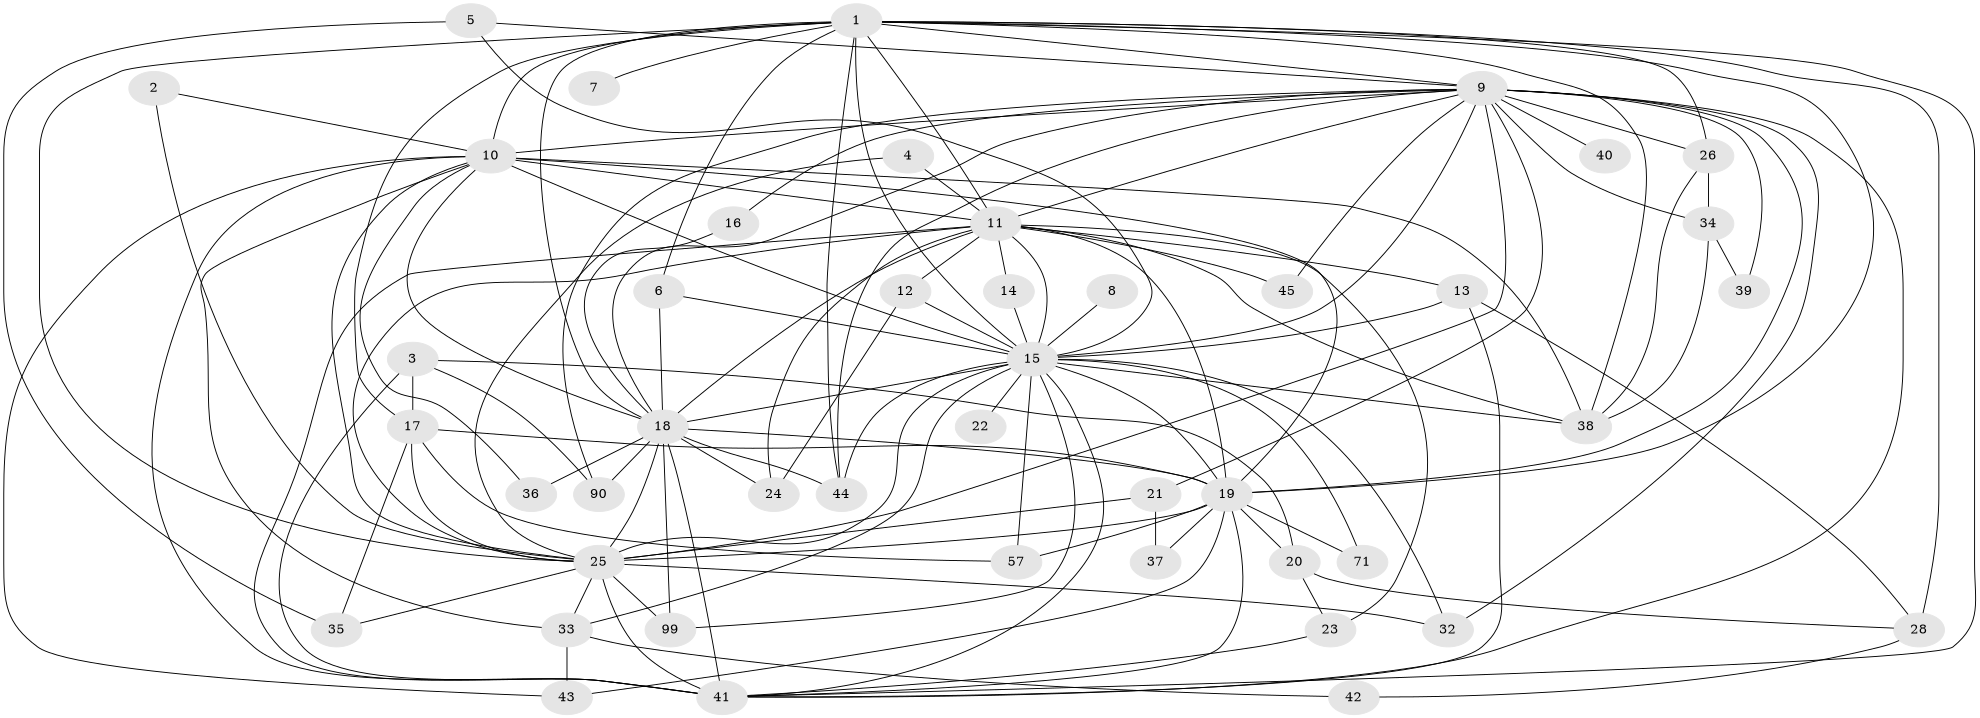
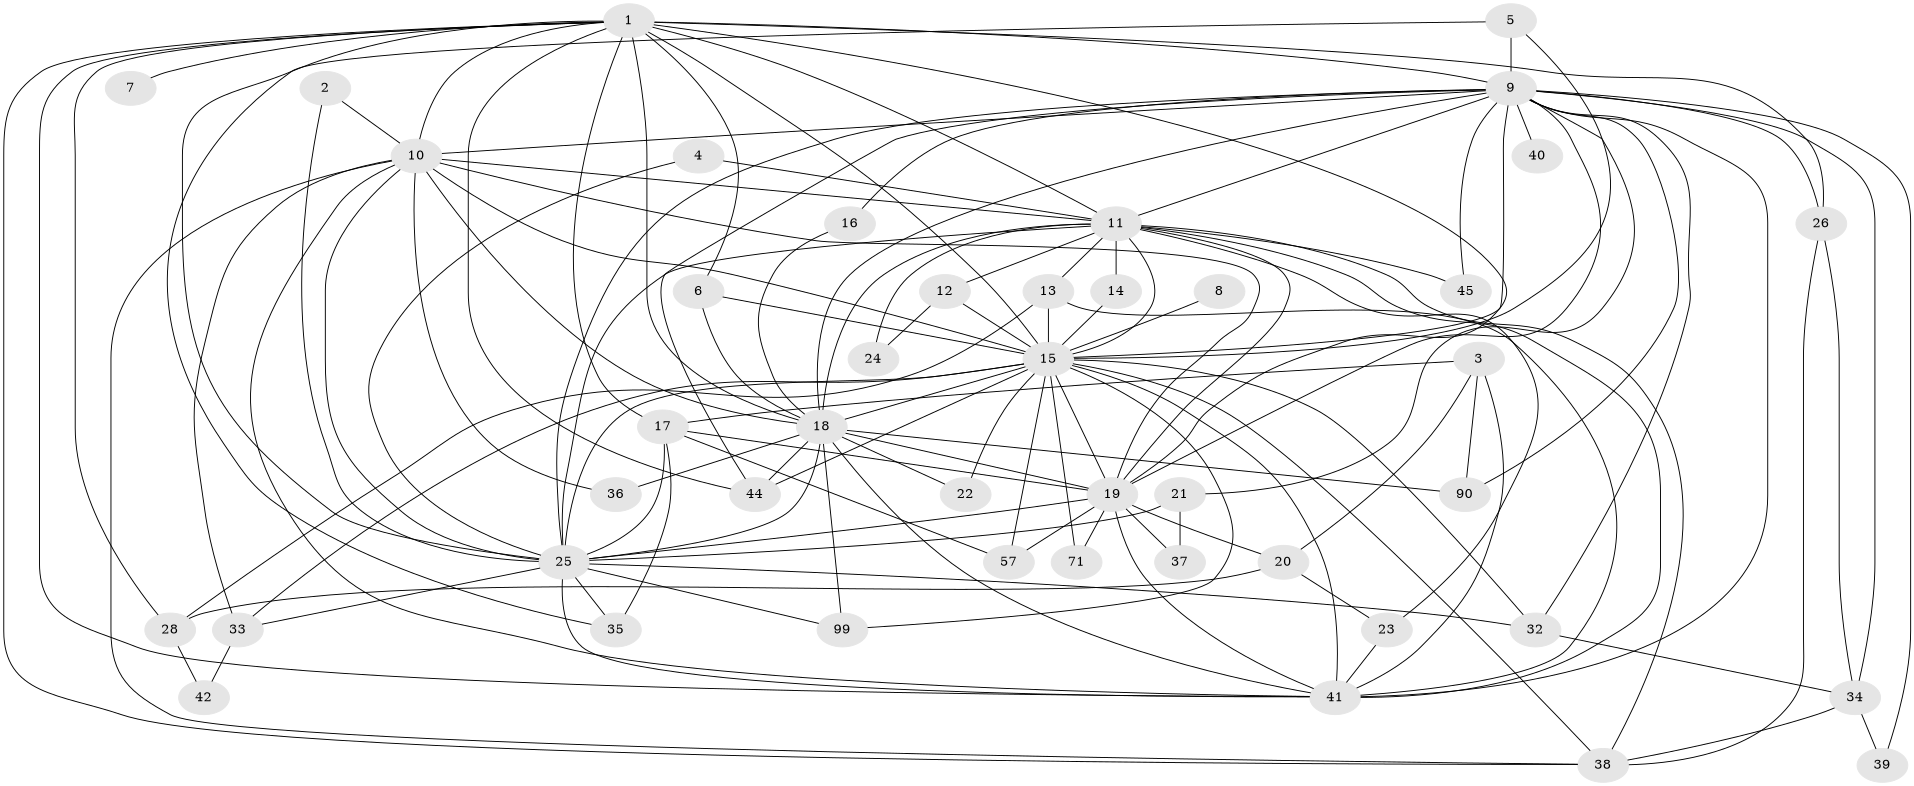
(718, 461) -> (878, 454)
none -> (1695, 664)
(567, 698) -> none
